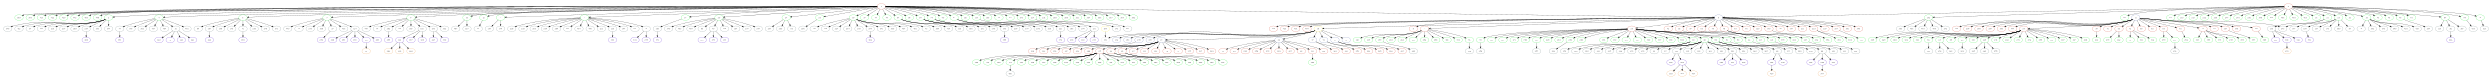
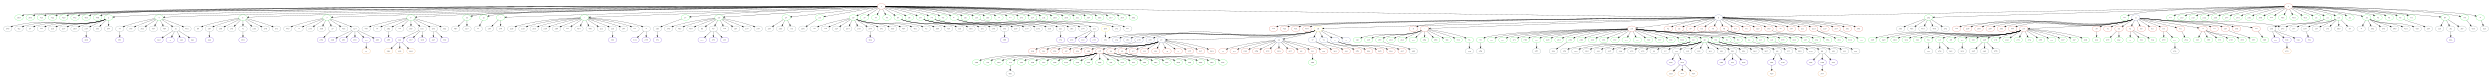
none -> (1593, 40)
